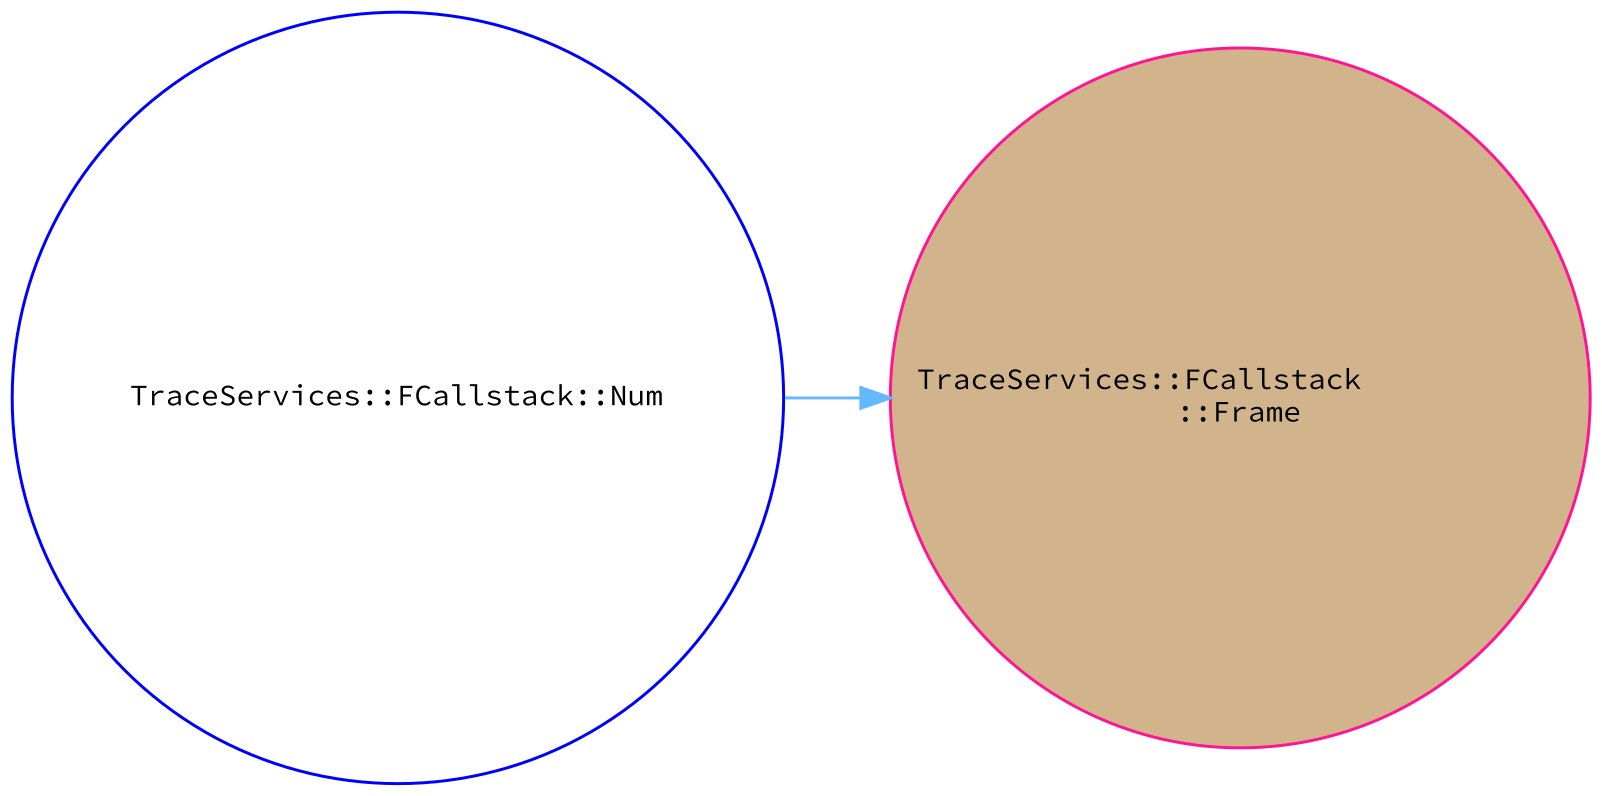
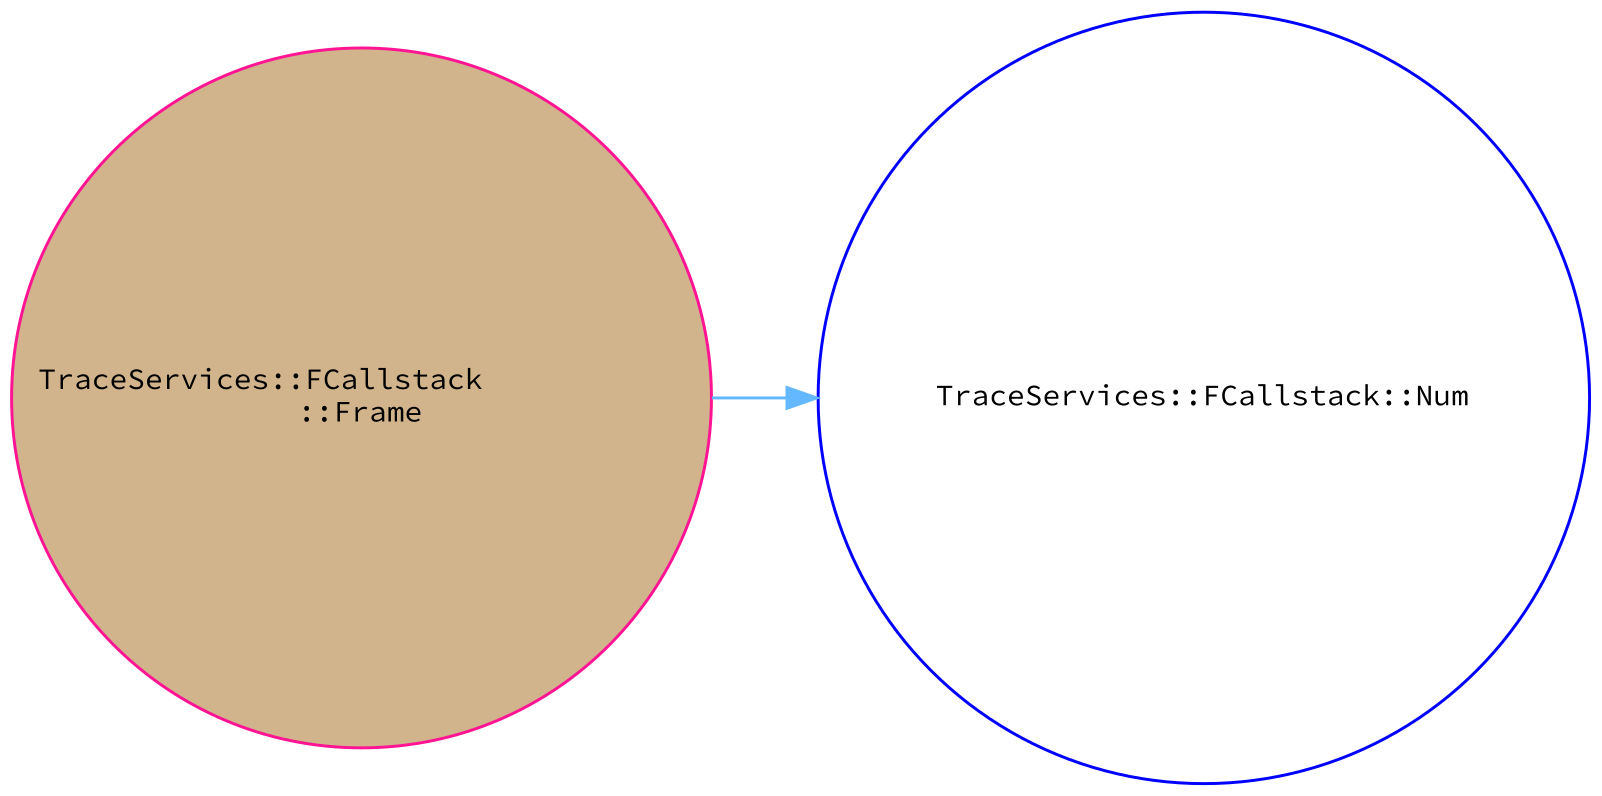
(822, 398) -> (749, 398)
